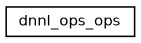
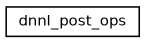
(70, 22) -> (73, 22)
